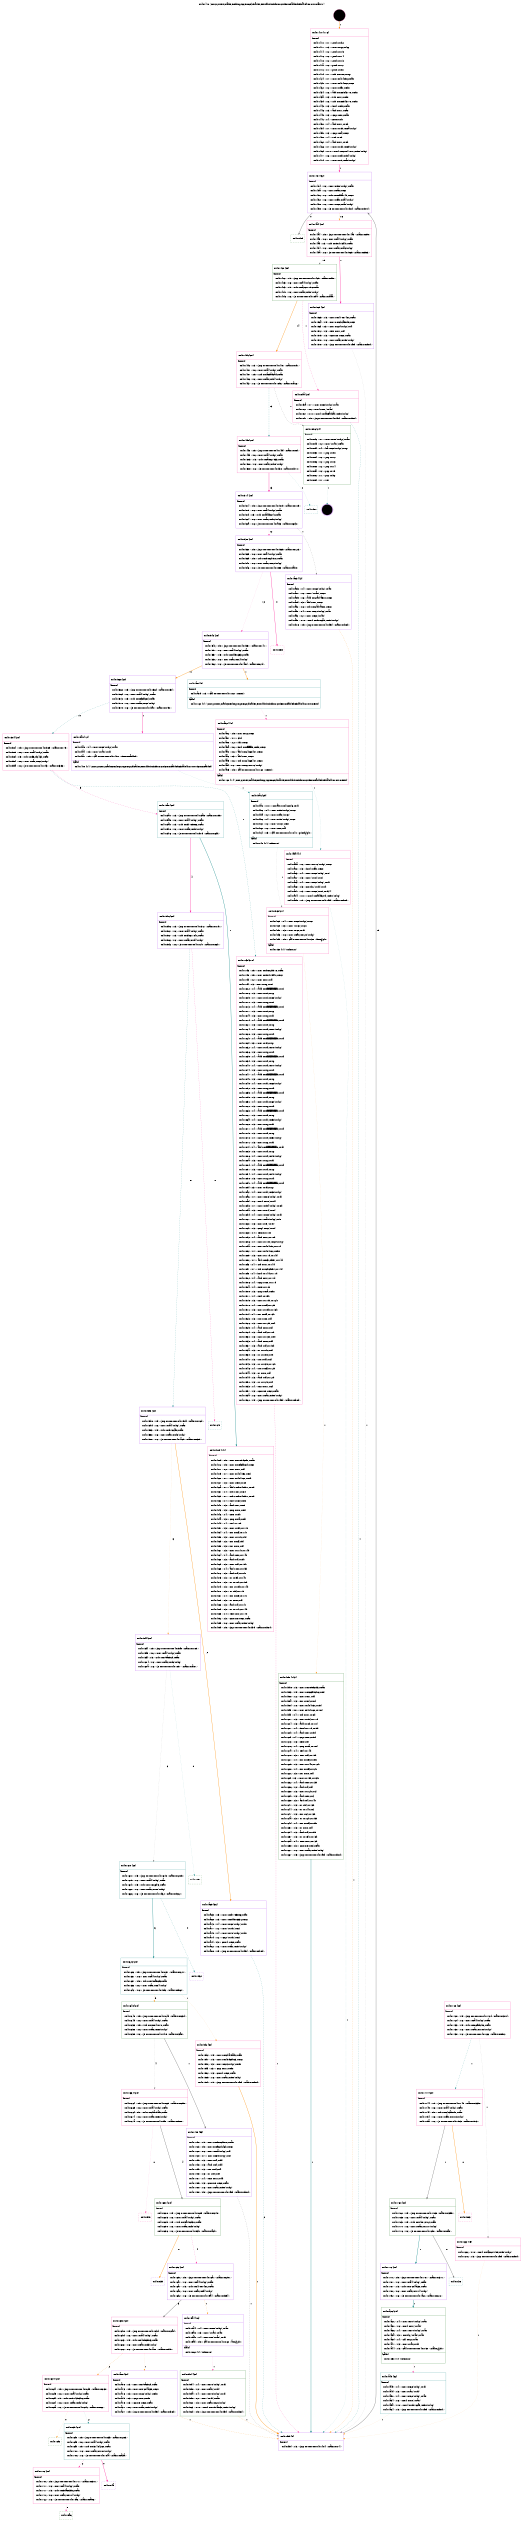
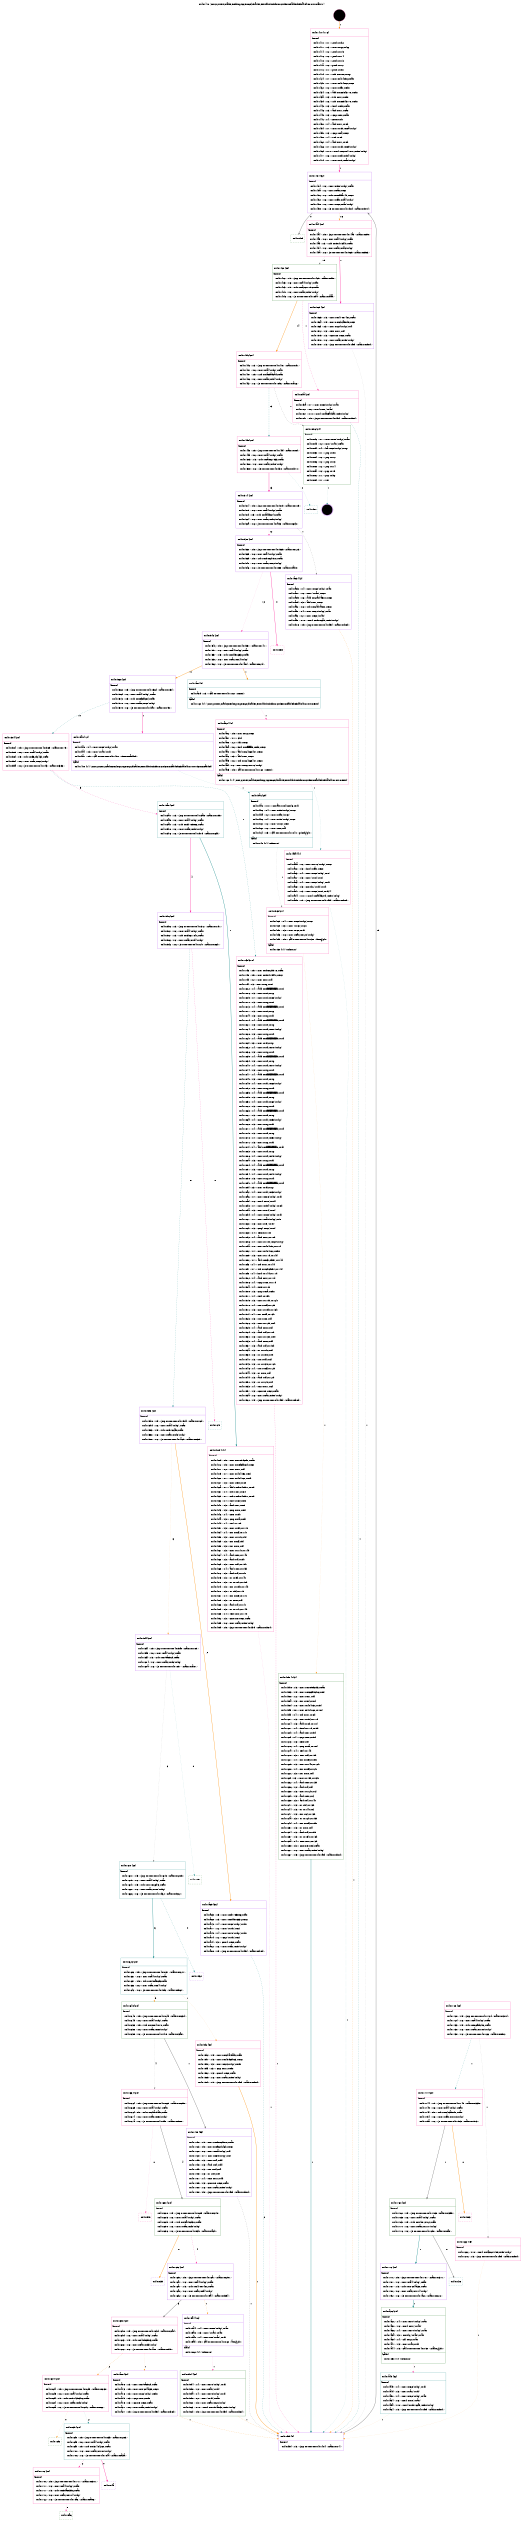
none -> (270, 2035)
